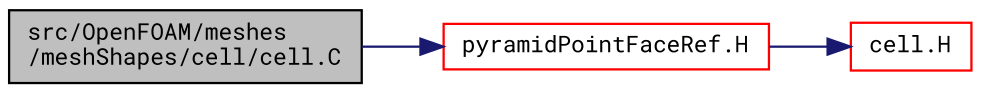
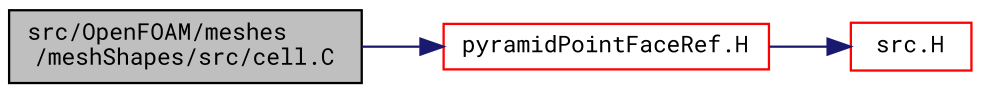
(185, 47) -> (185, 47)
(911, 47) -> (911, 47)
